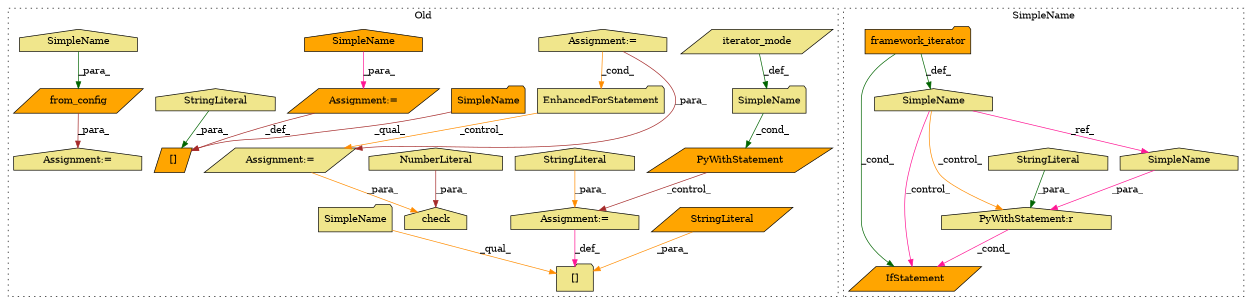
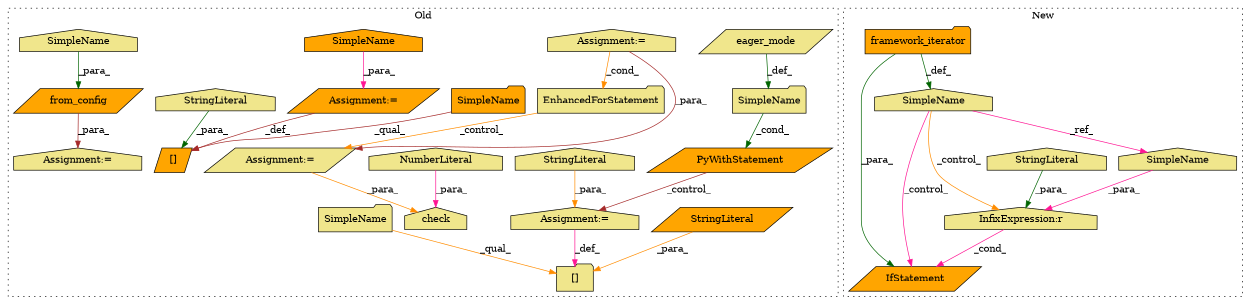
(1044, 16) -> (1043, 16)
(757, 42) -> (766, 42)
(878, 160) -> (877, 160)
(436, 185) -> (436, 185)
(1026, 220) -> (1021, 220)
